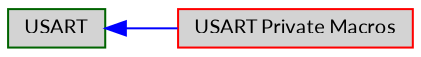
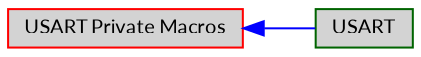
(152, 28) -> (290, 28)
